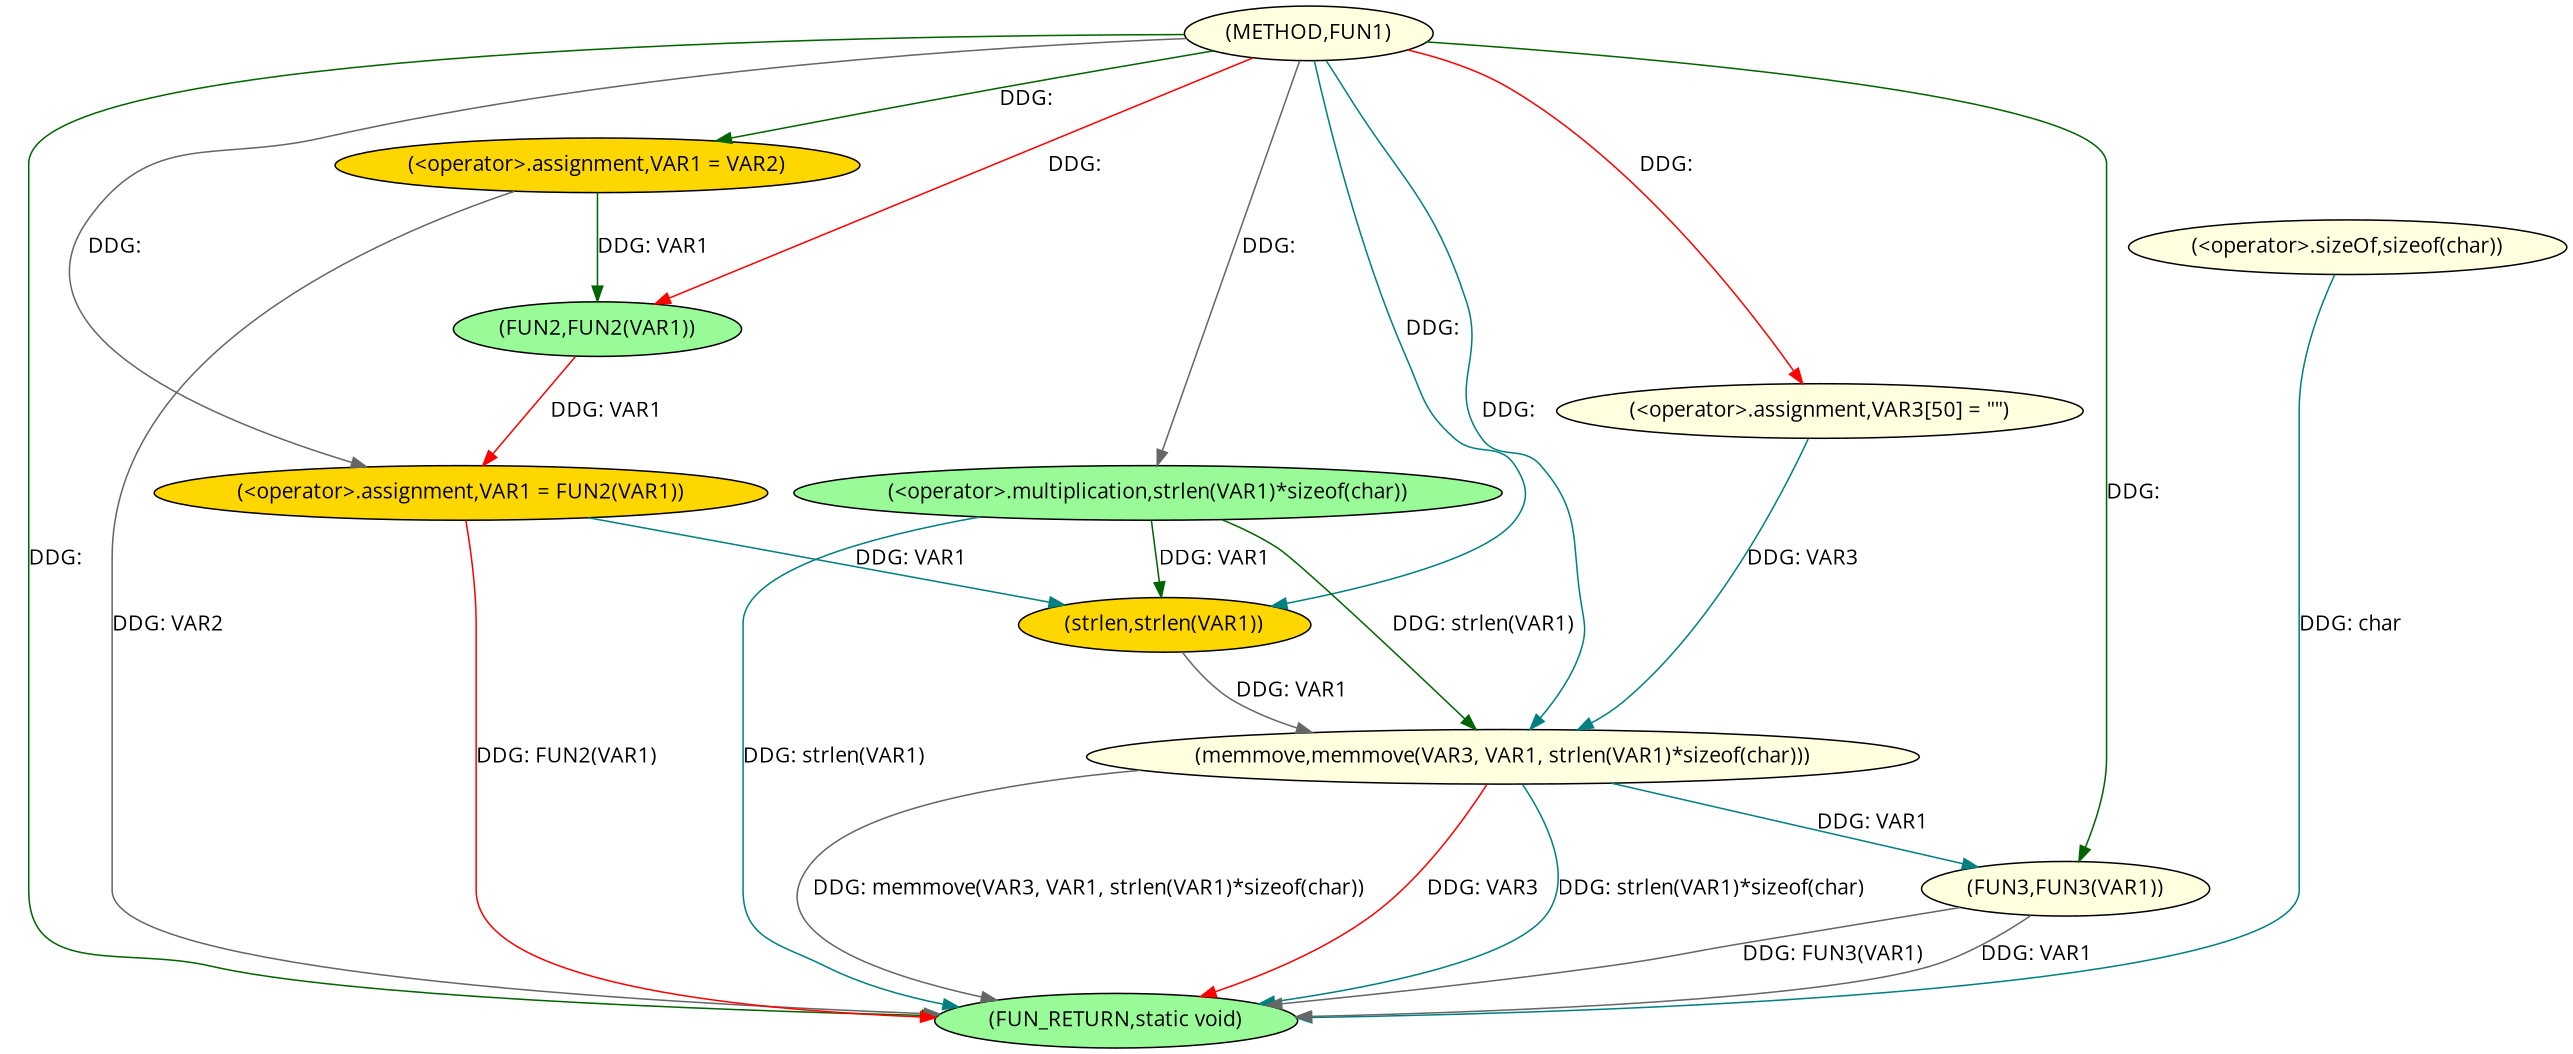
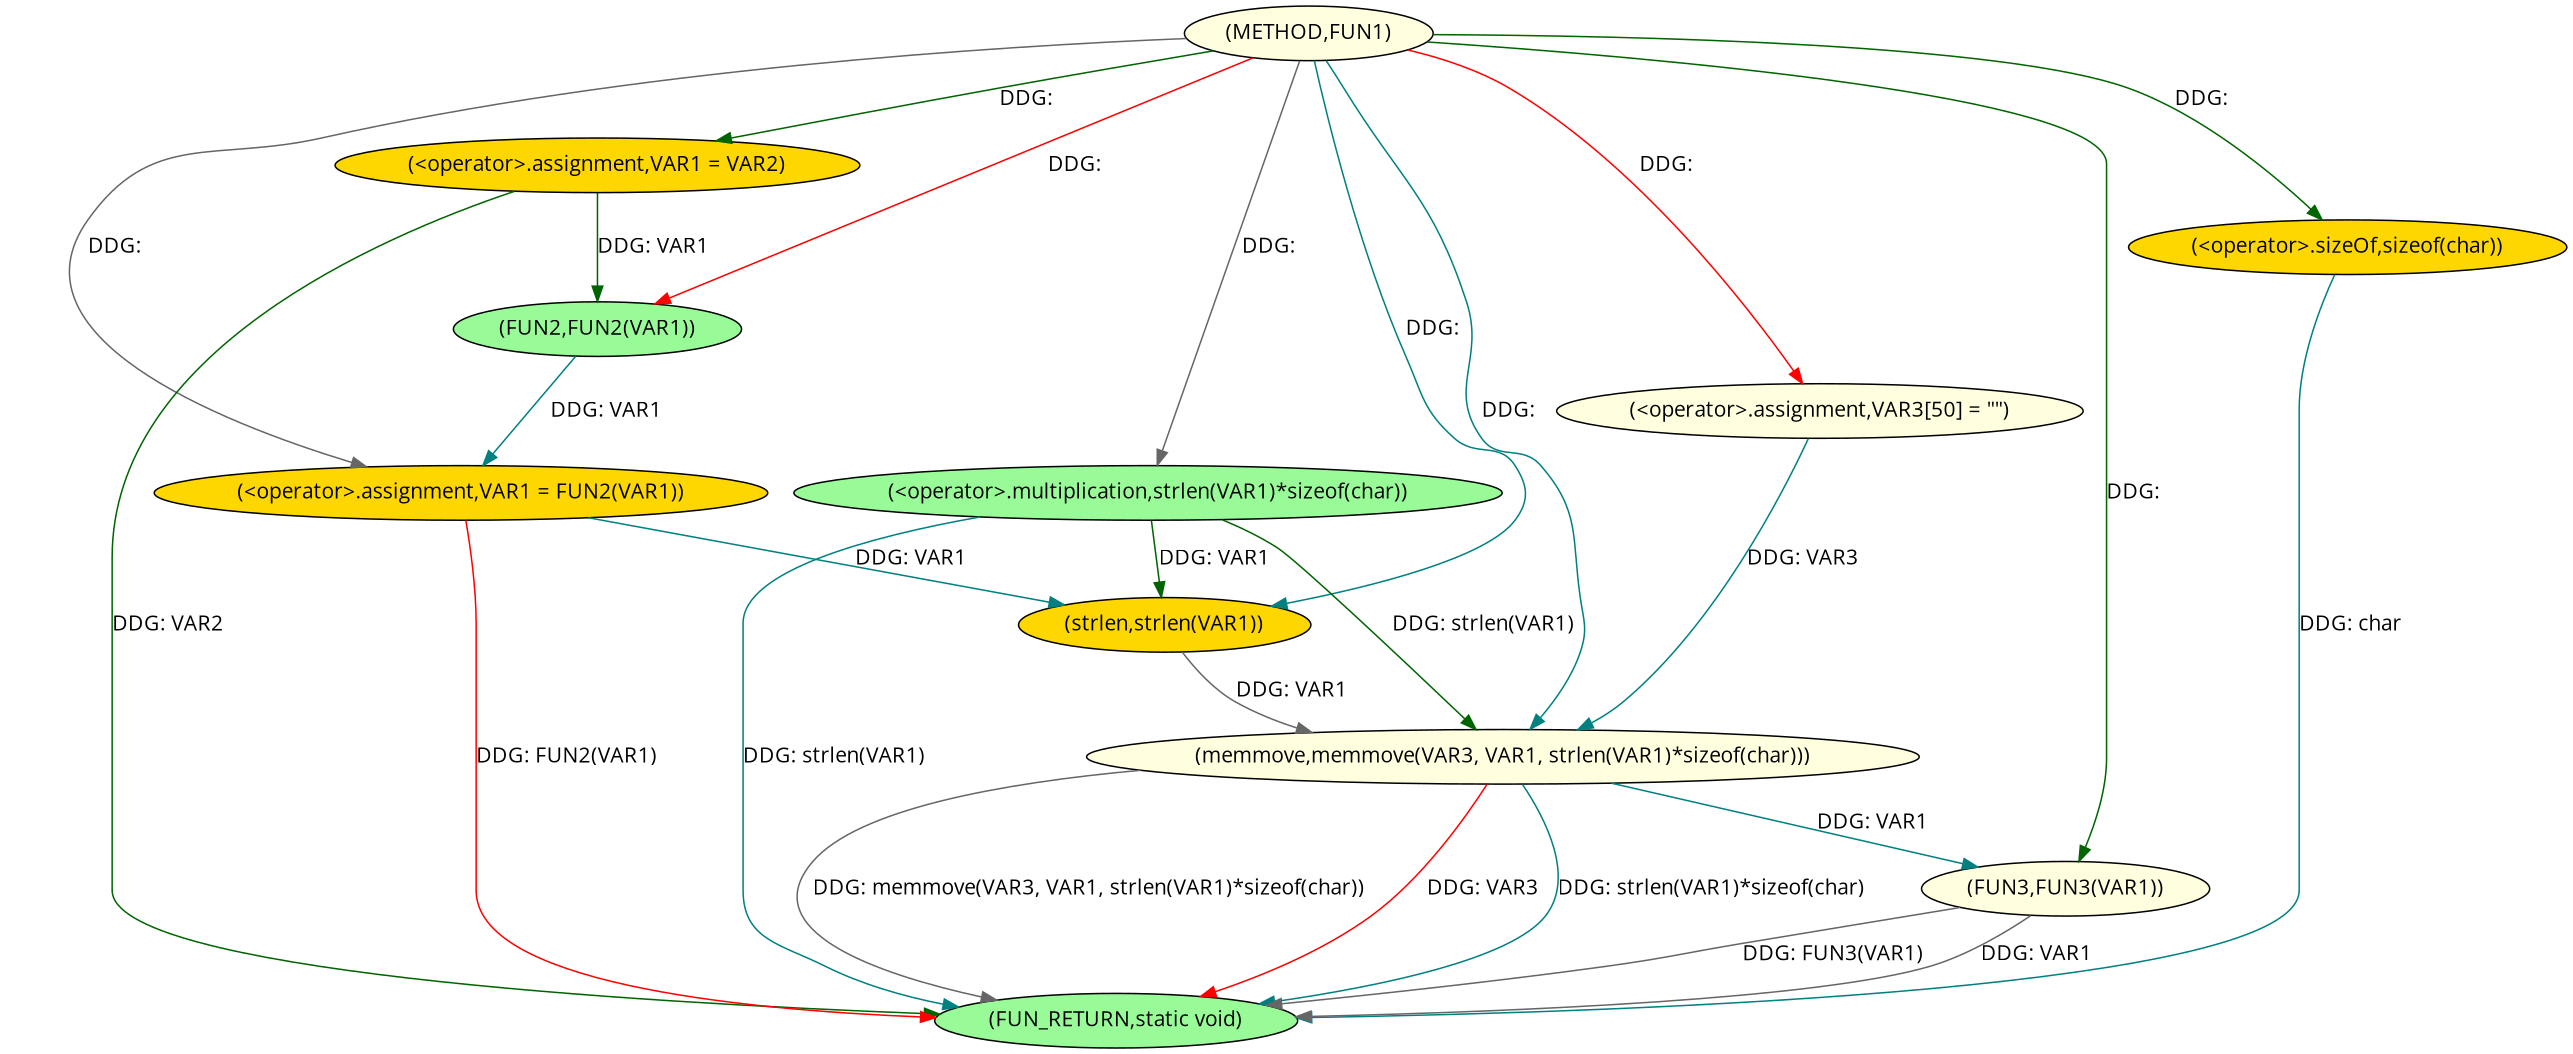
(2348, 247) -> (2348, 247)
(29, 404) -> (1892, 51)
(534, 405) -> (534, 405)
(112, 852) -> (112, 852)
